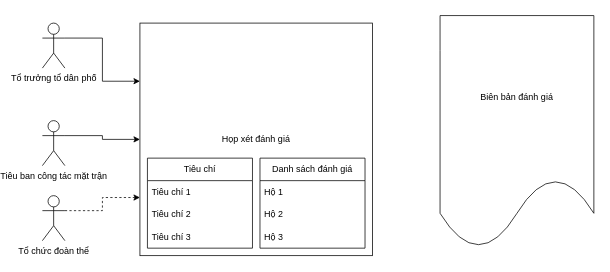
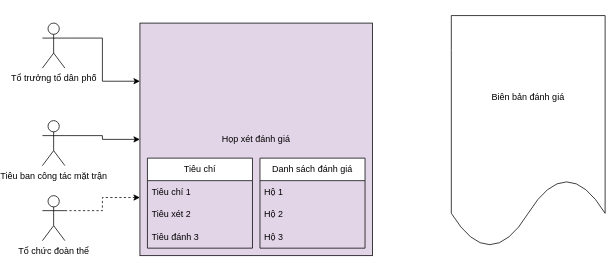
(517, 132) -> (528, 132)
(256, 139) -> (256, 139)
(174, 214) -> (174, 214)
(174, 237) -> (176, 237)
